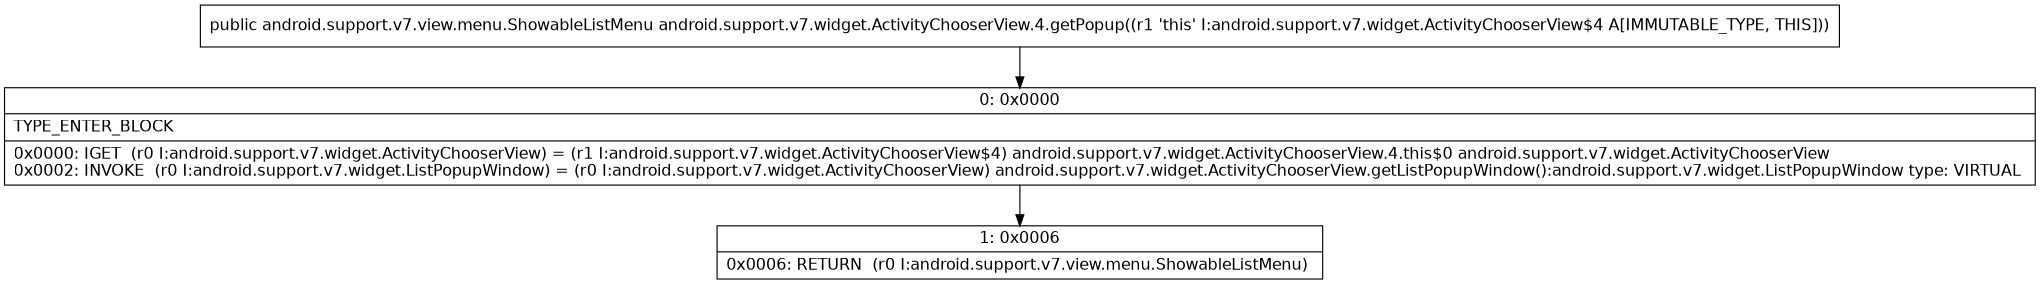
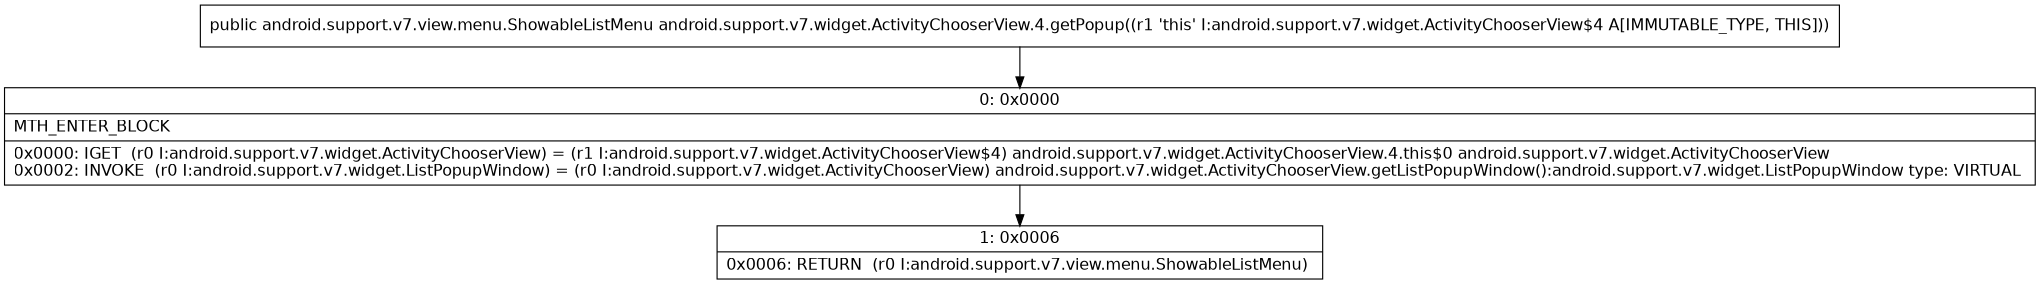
(94, 127) -> (92, 127)
